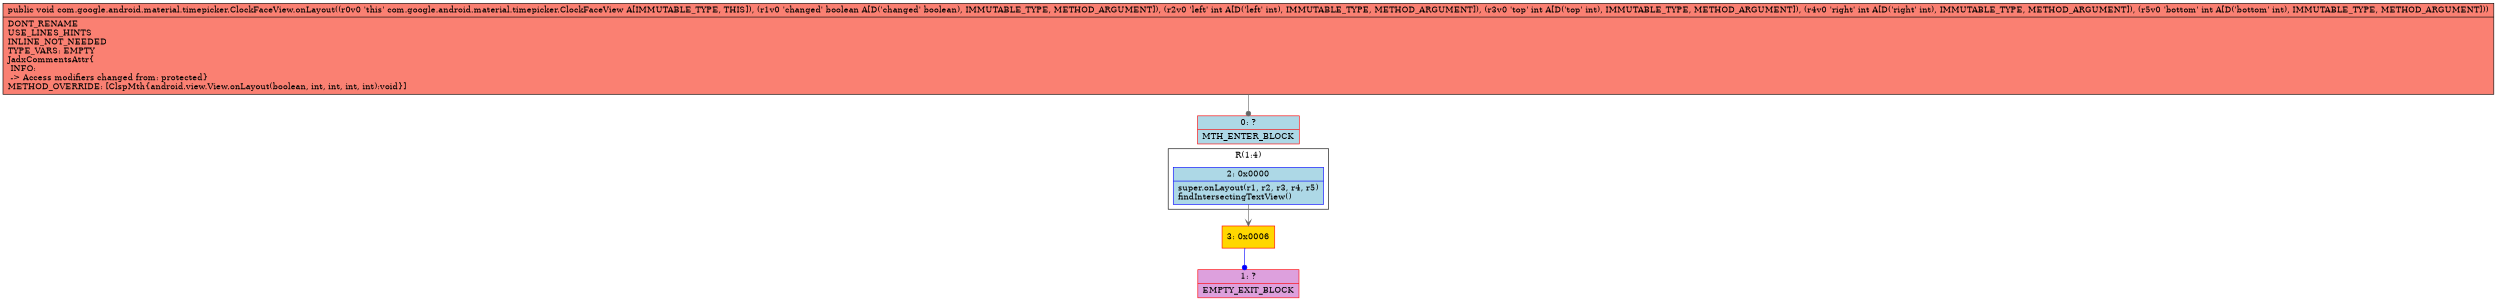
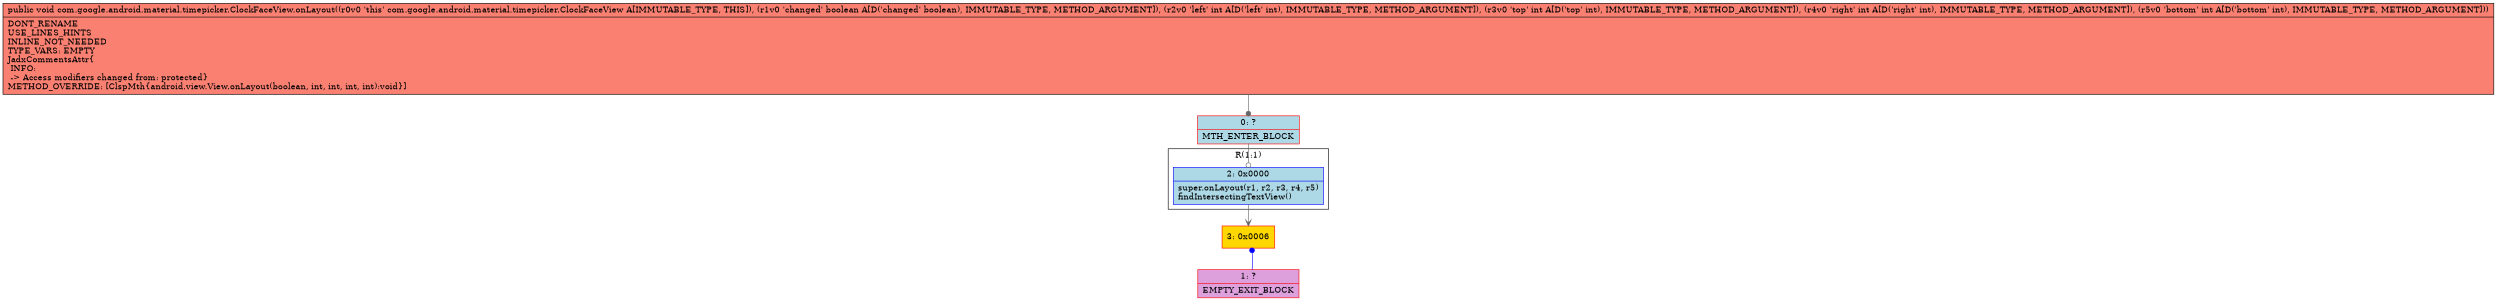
none -> (1248, 153)
(1248, 156) -> (1248, 156)
(1244, 256) -> (1252, 261)
